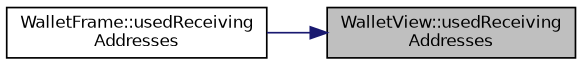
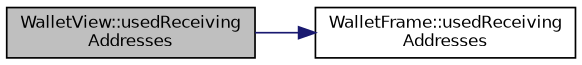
(289, 33) -> (277, 33)
